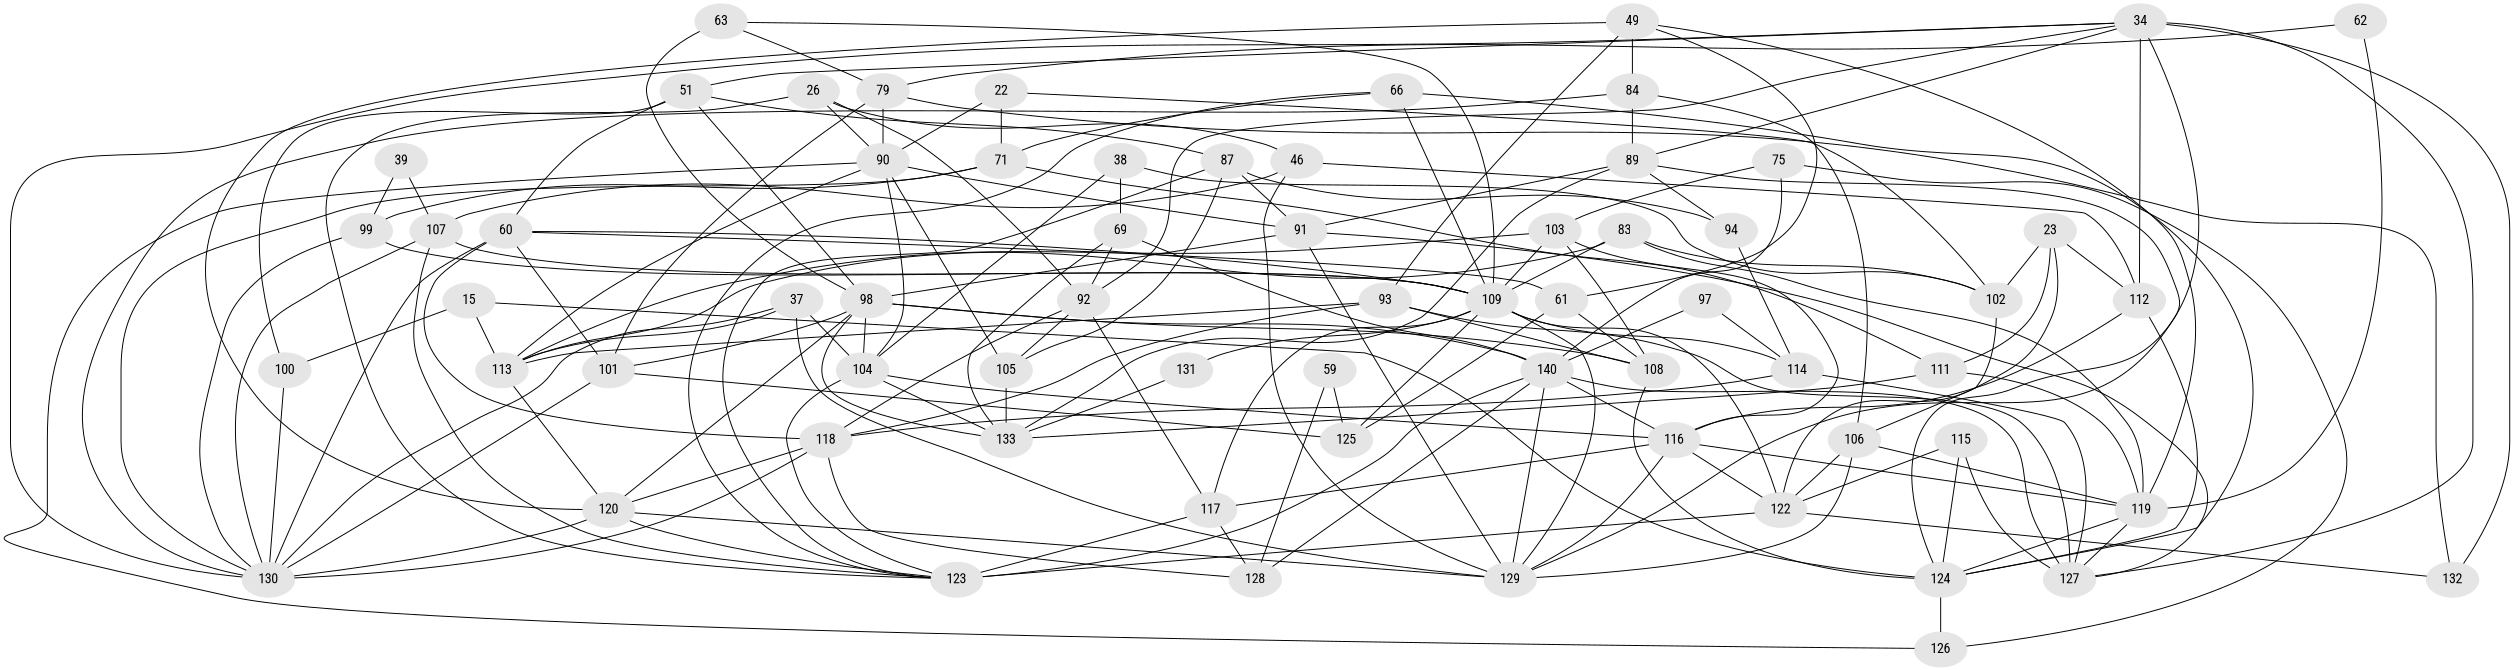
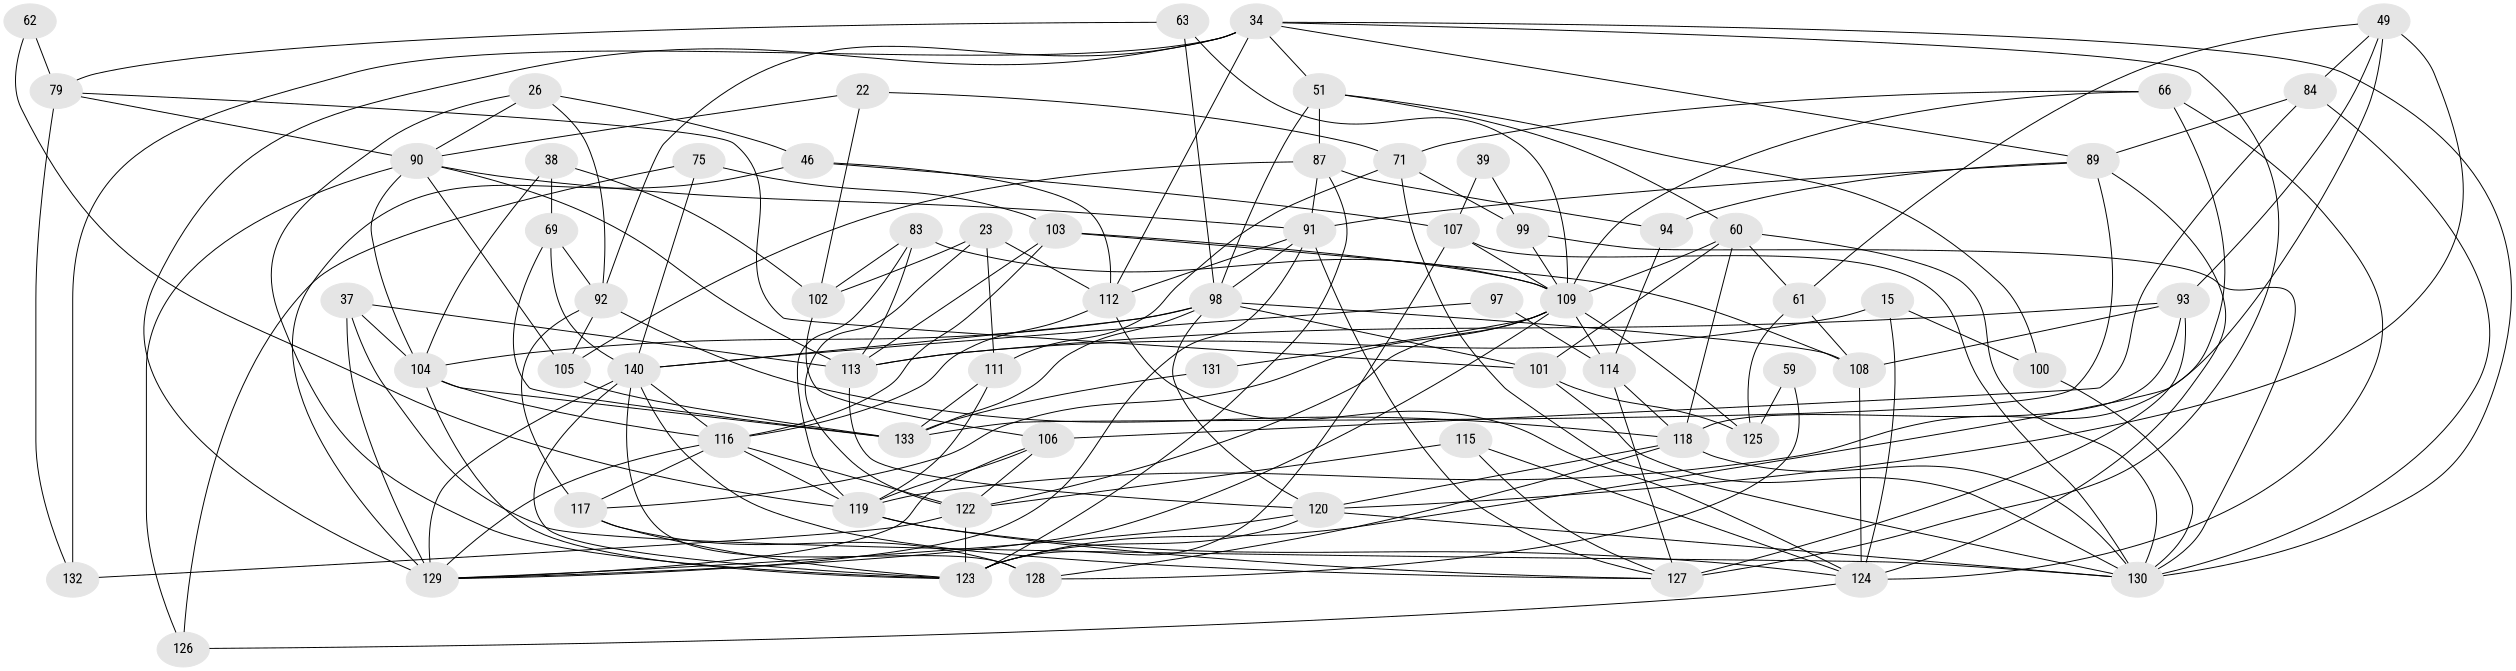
none -> (1240, 255)
